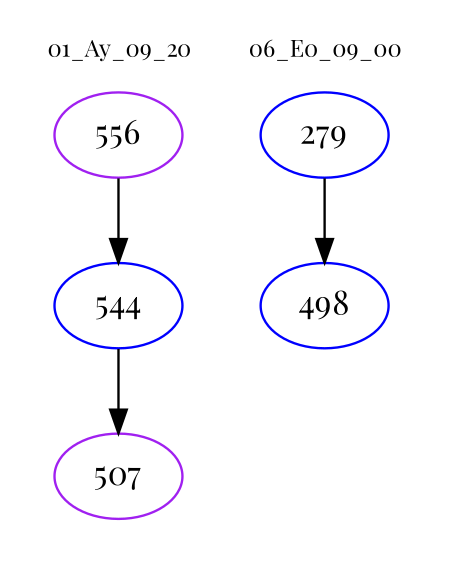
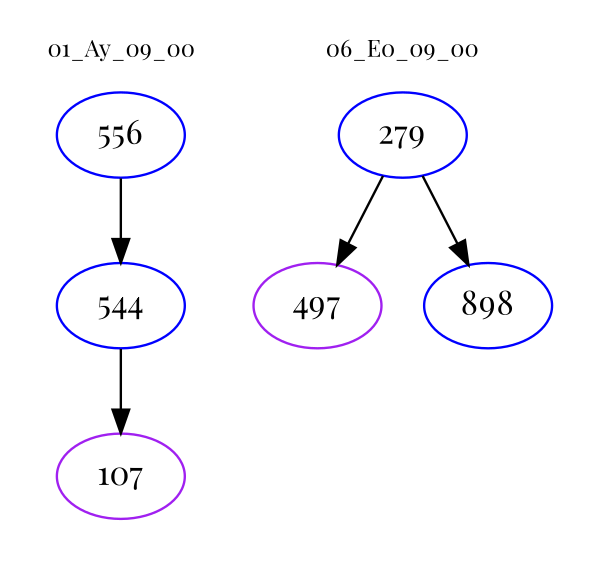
(120, 51) -> (122, 51)
(118, 135) -> (121, 135)
none -> (318, 306)
(325, 306) -> (488, 306)
(118, 476) -> (121, 476)
